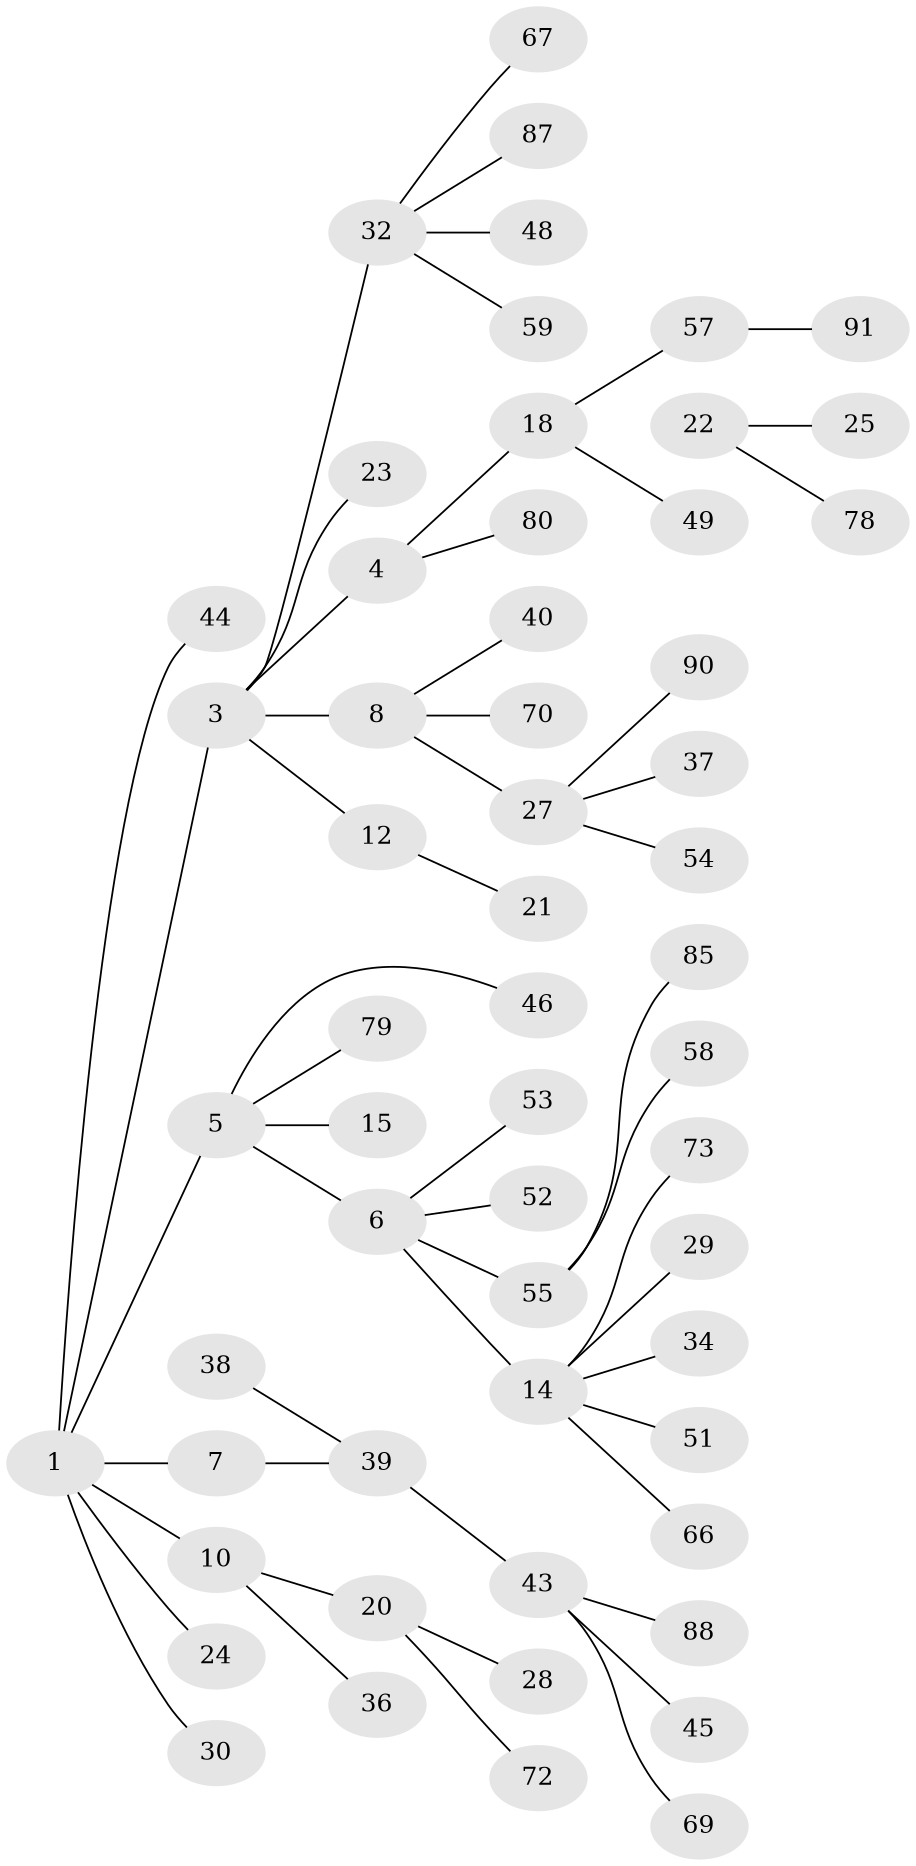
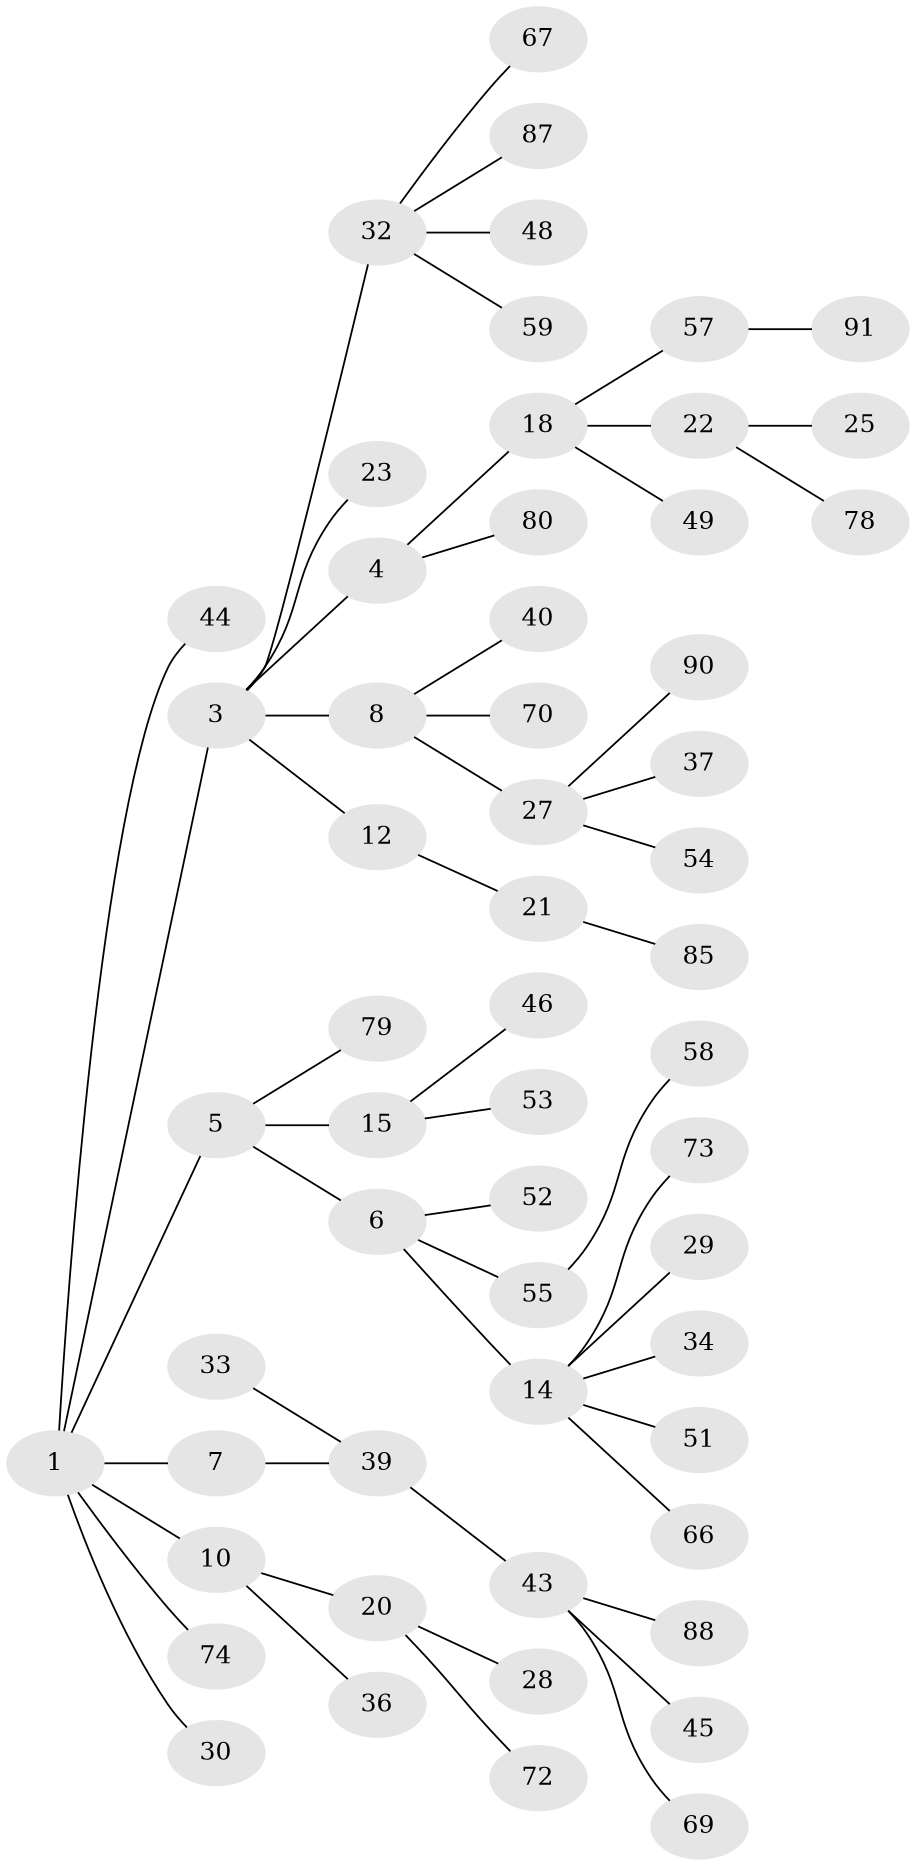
none -> (619, 426)
(339, 977) -> (458, 1065)
(619, 1126) -> (619, 933)
(458, 1162) -> (458, 1114)
(216, 1367) -> (216, 1367)
(216, 1657) -> (216, 1657)
